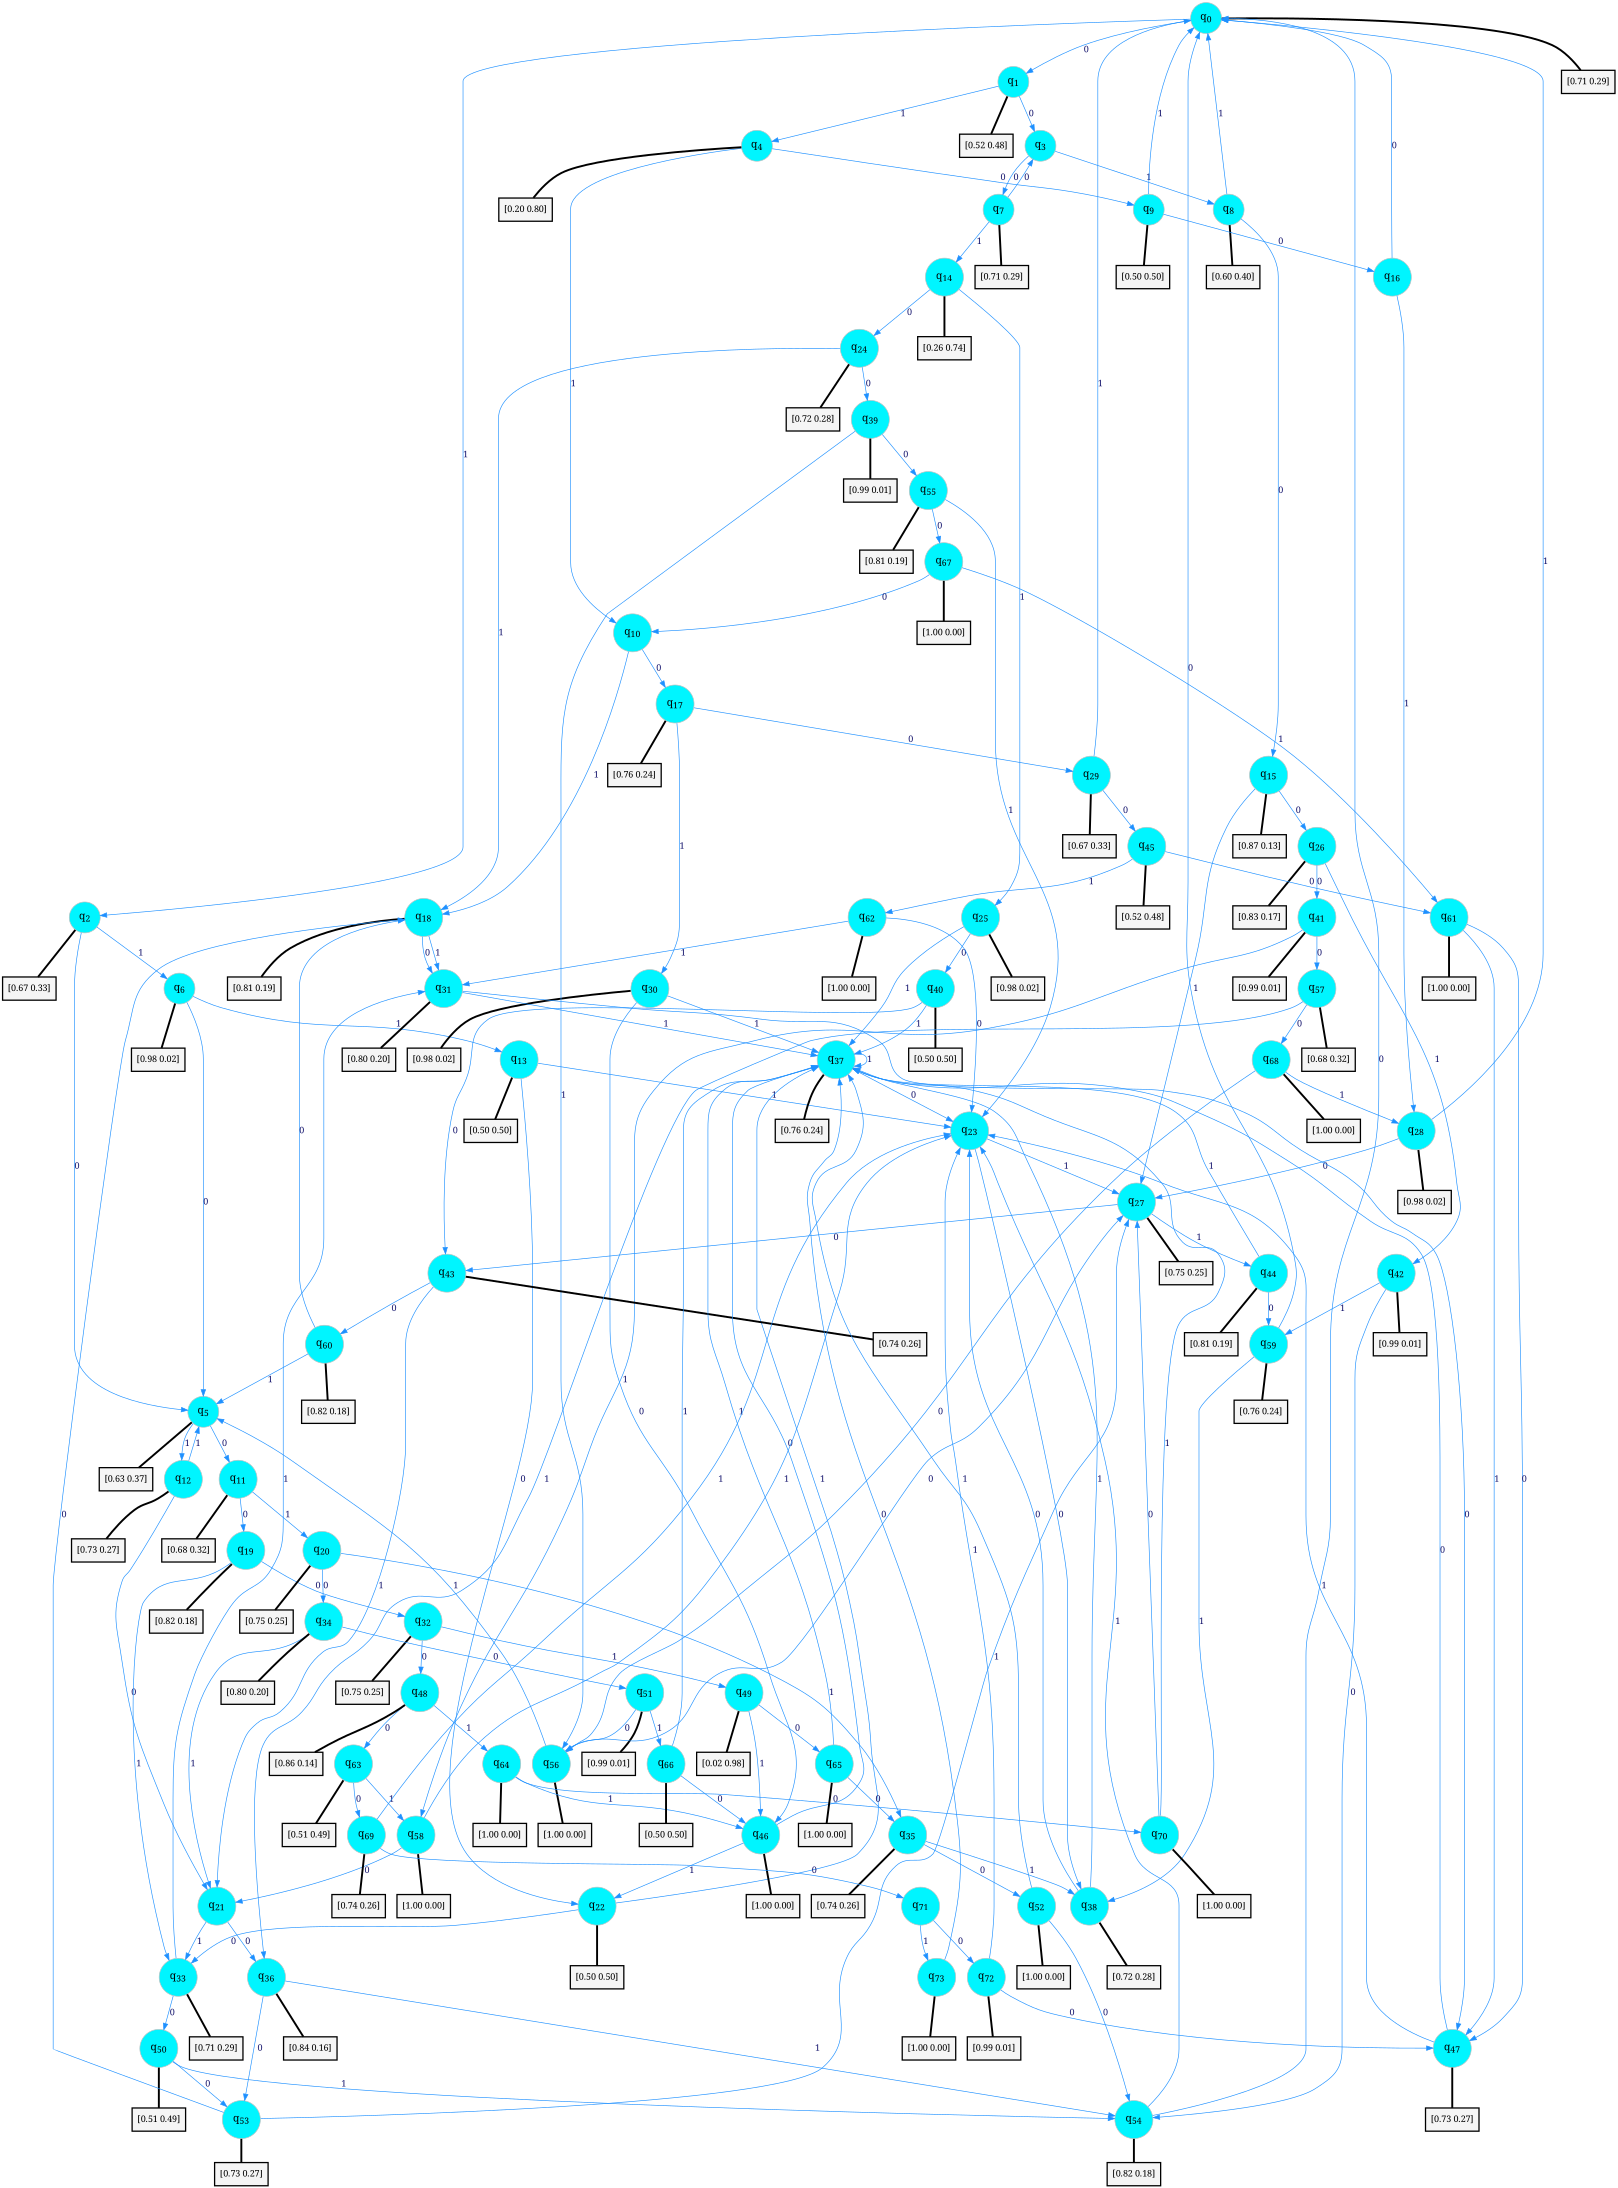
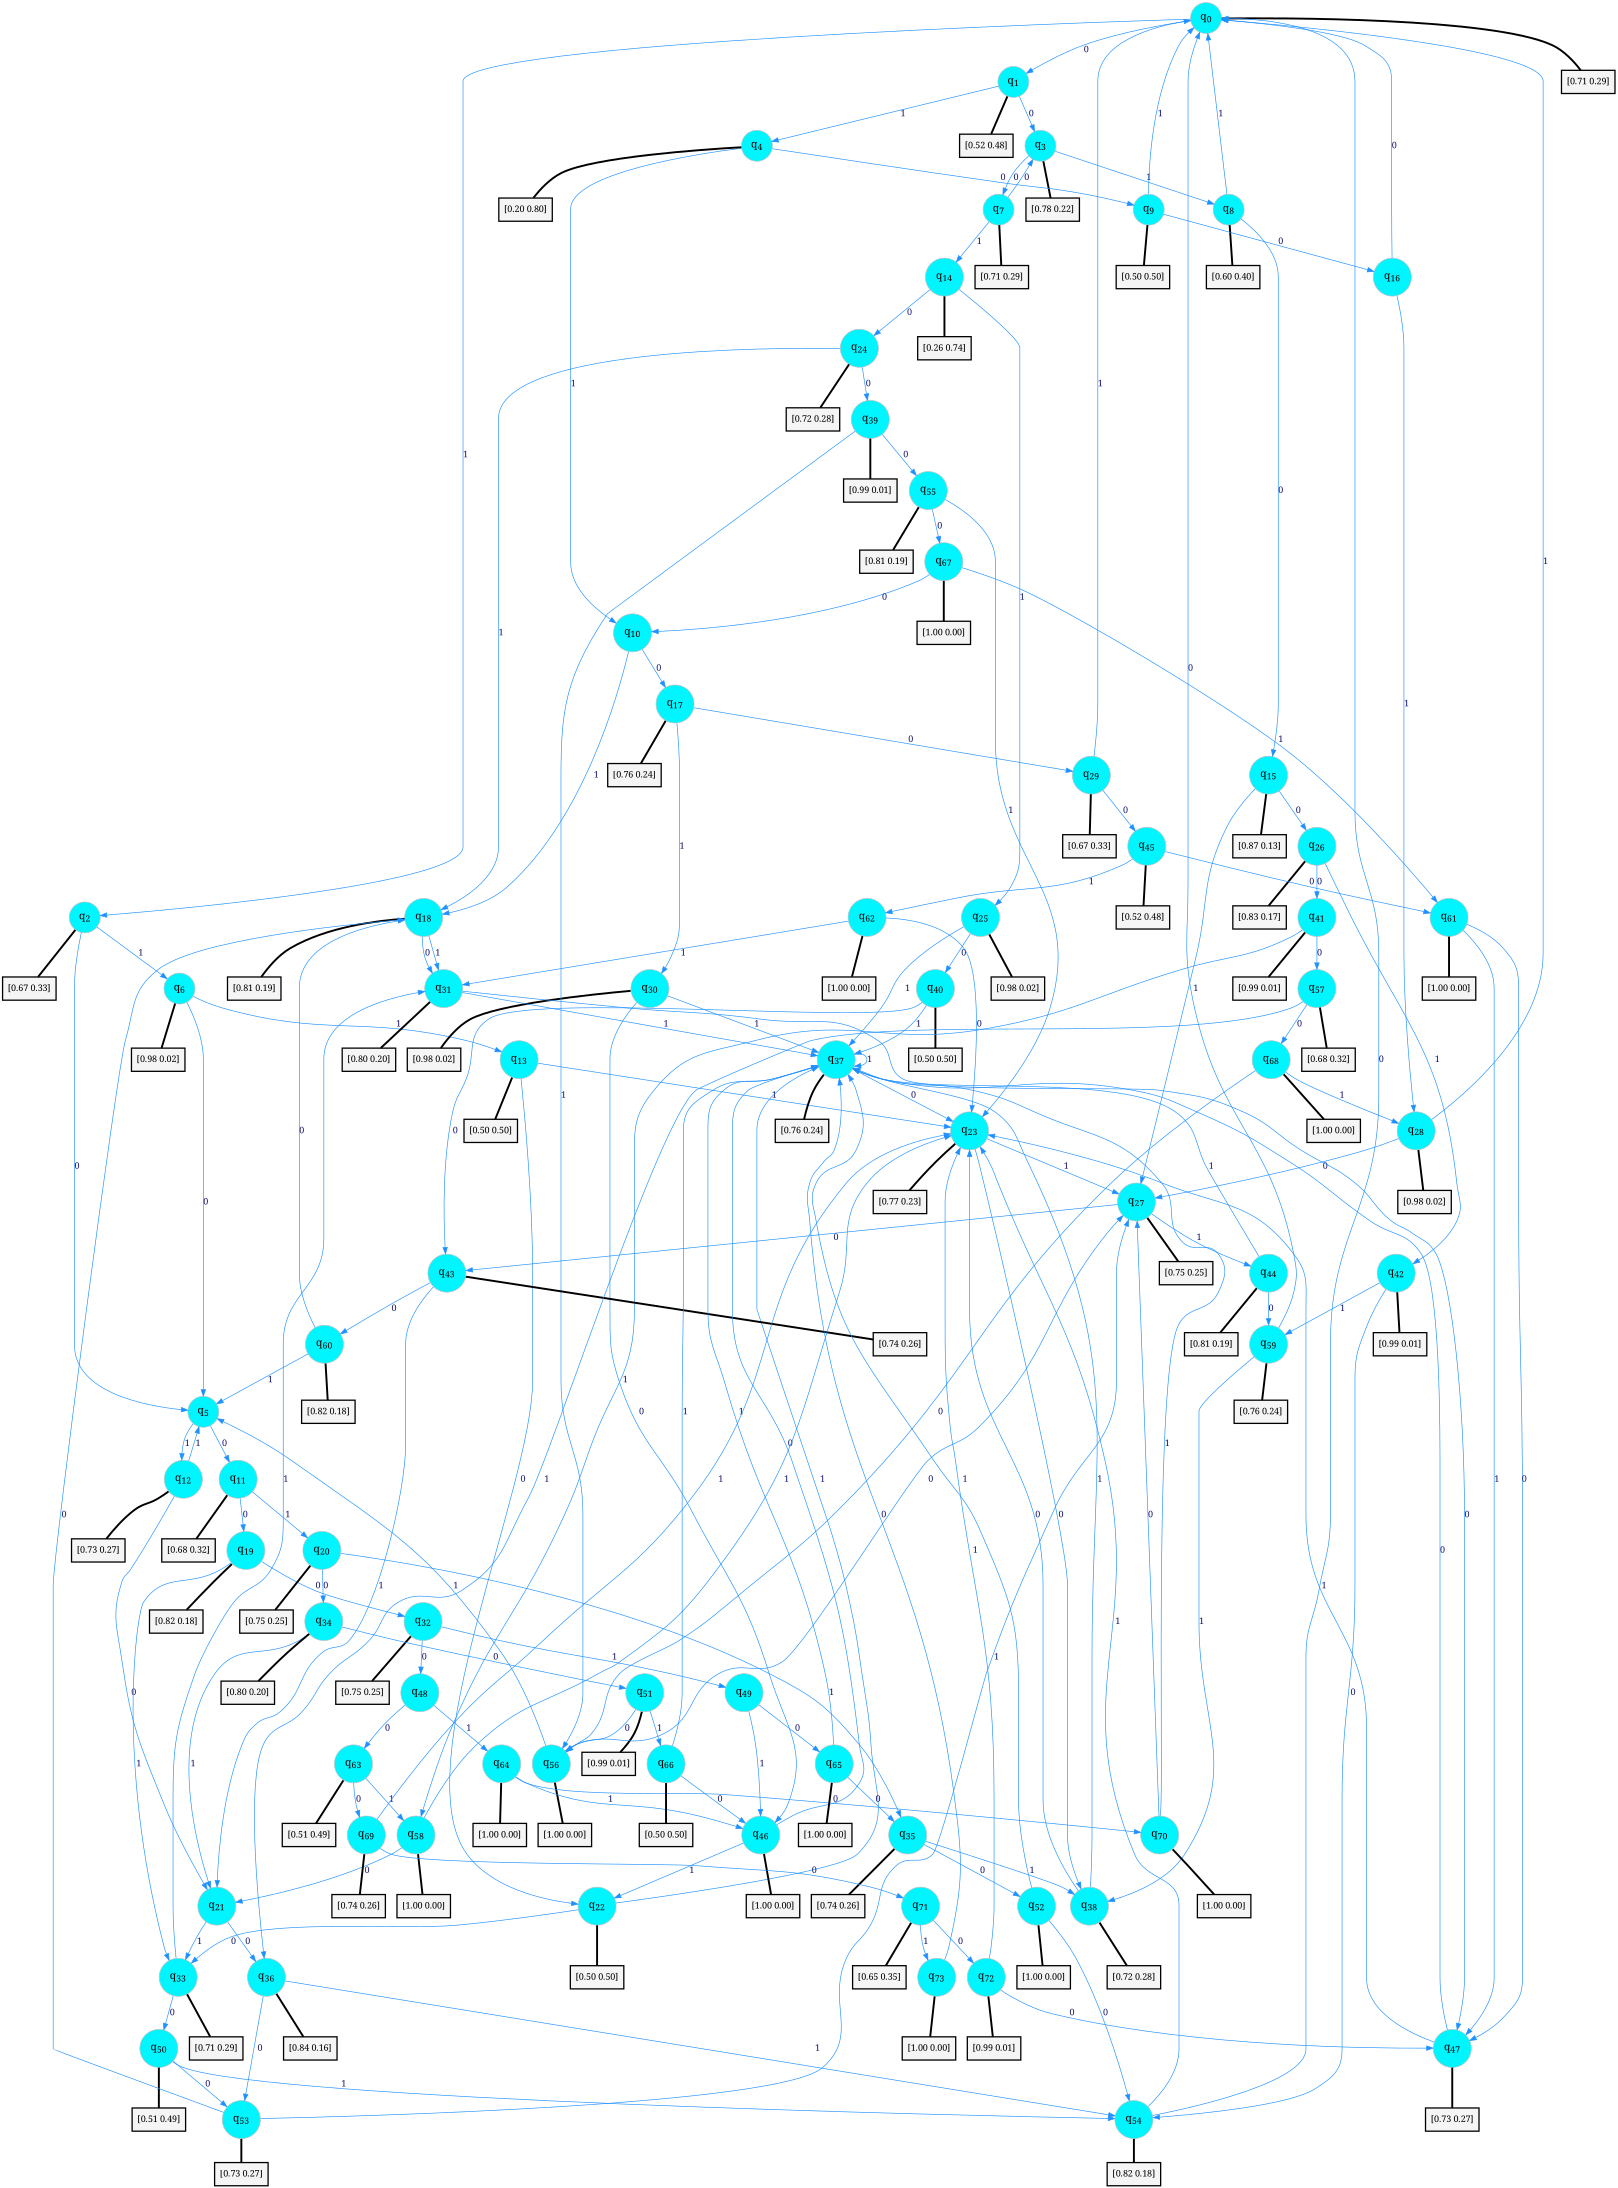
none -> (1053, 210)
none -> (900, 1202)
(126, 1479) -> none
(296, 1764) -> none
(723, 1764) -> none
none -> (879, 1977)
